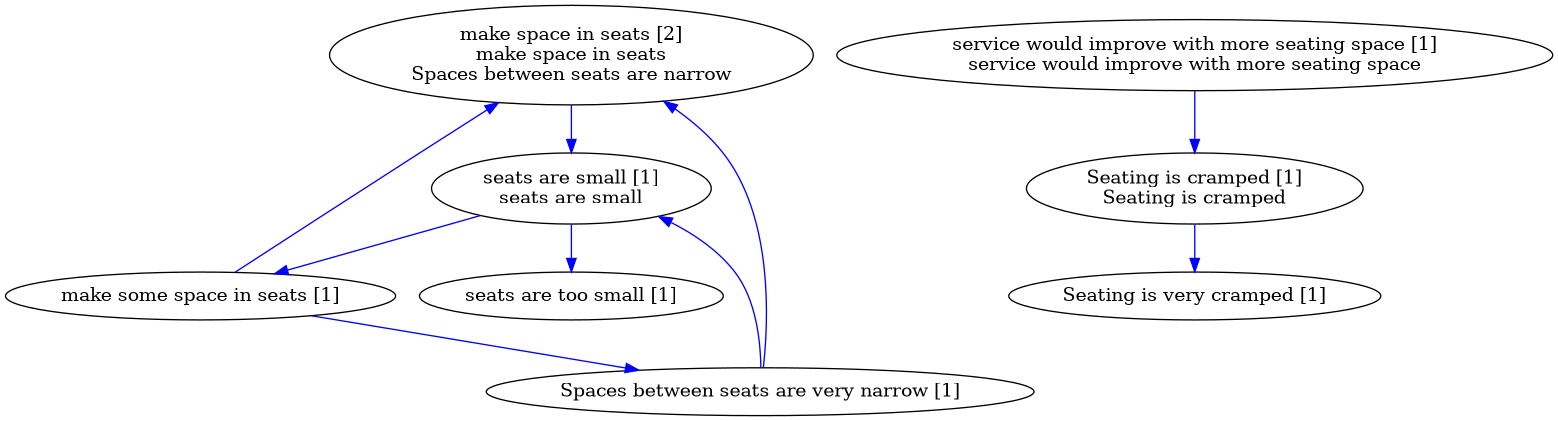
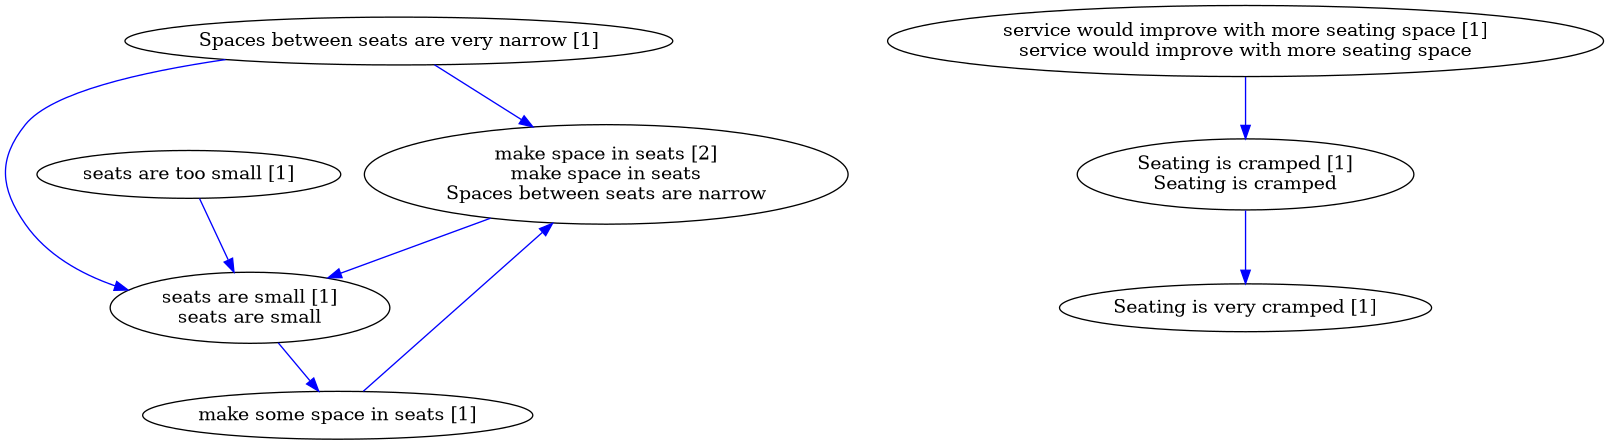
(571, 241) -> (214, 229)
(468, 342) -> none
